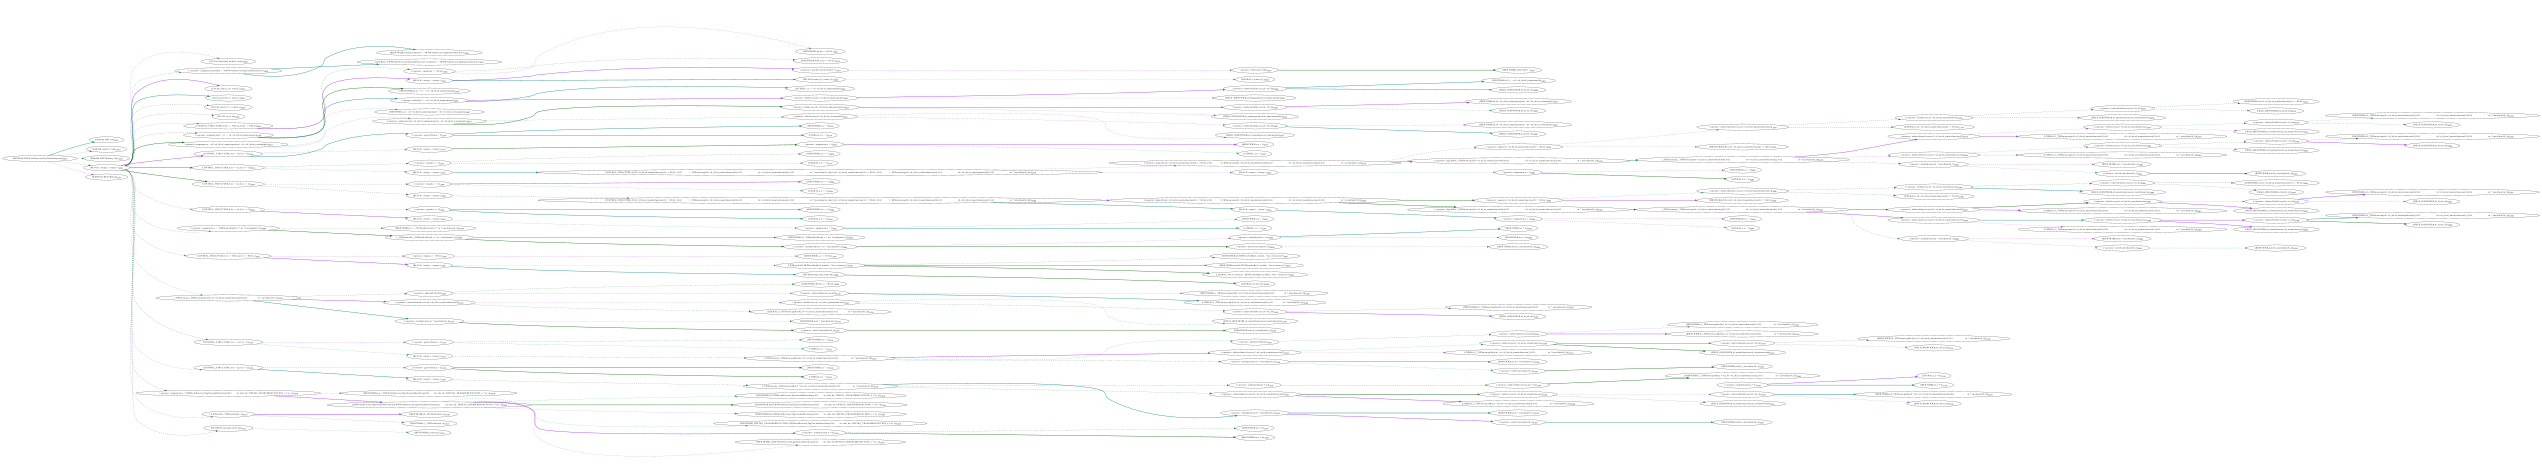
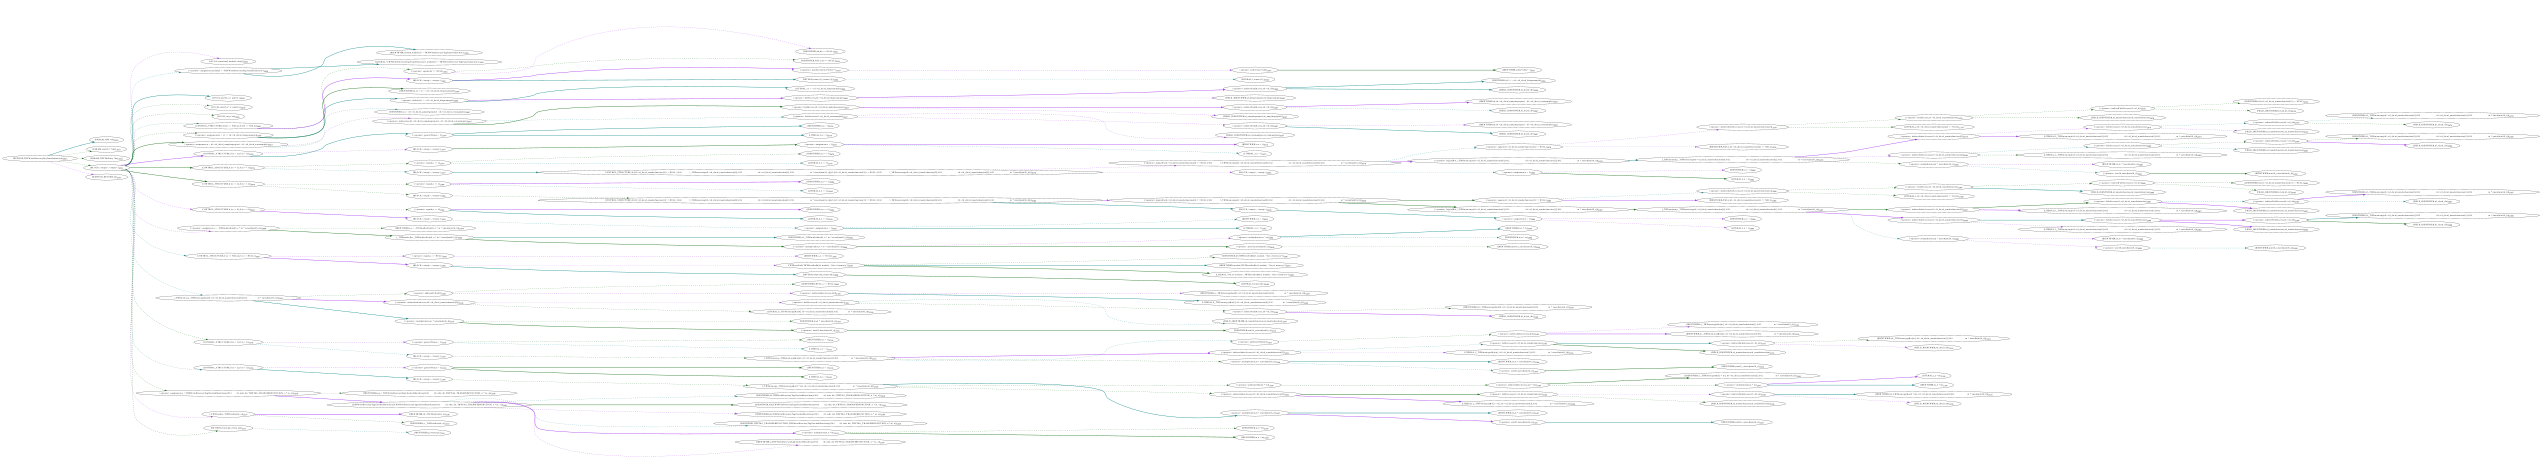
(228, 89) -> none
none -> (1633, 385)
